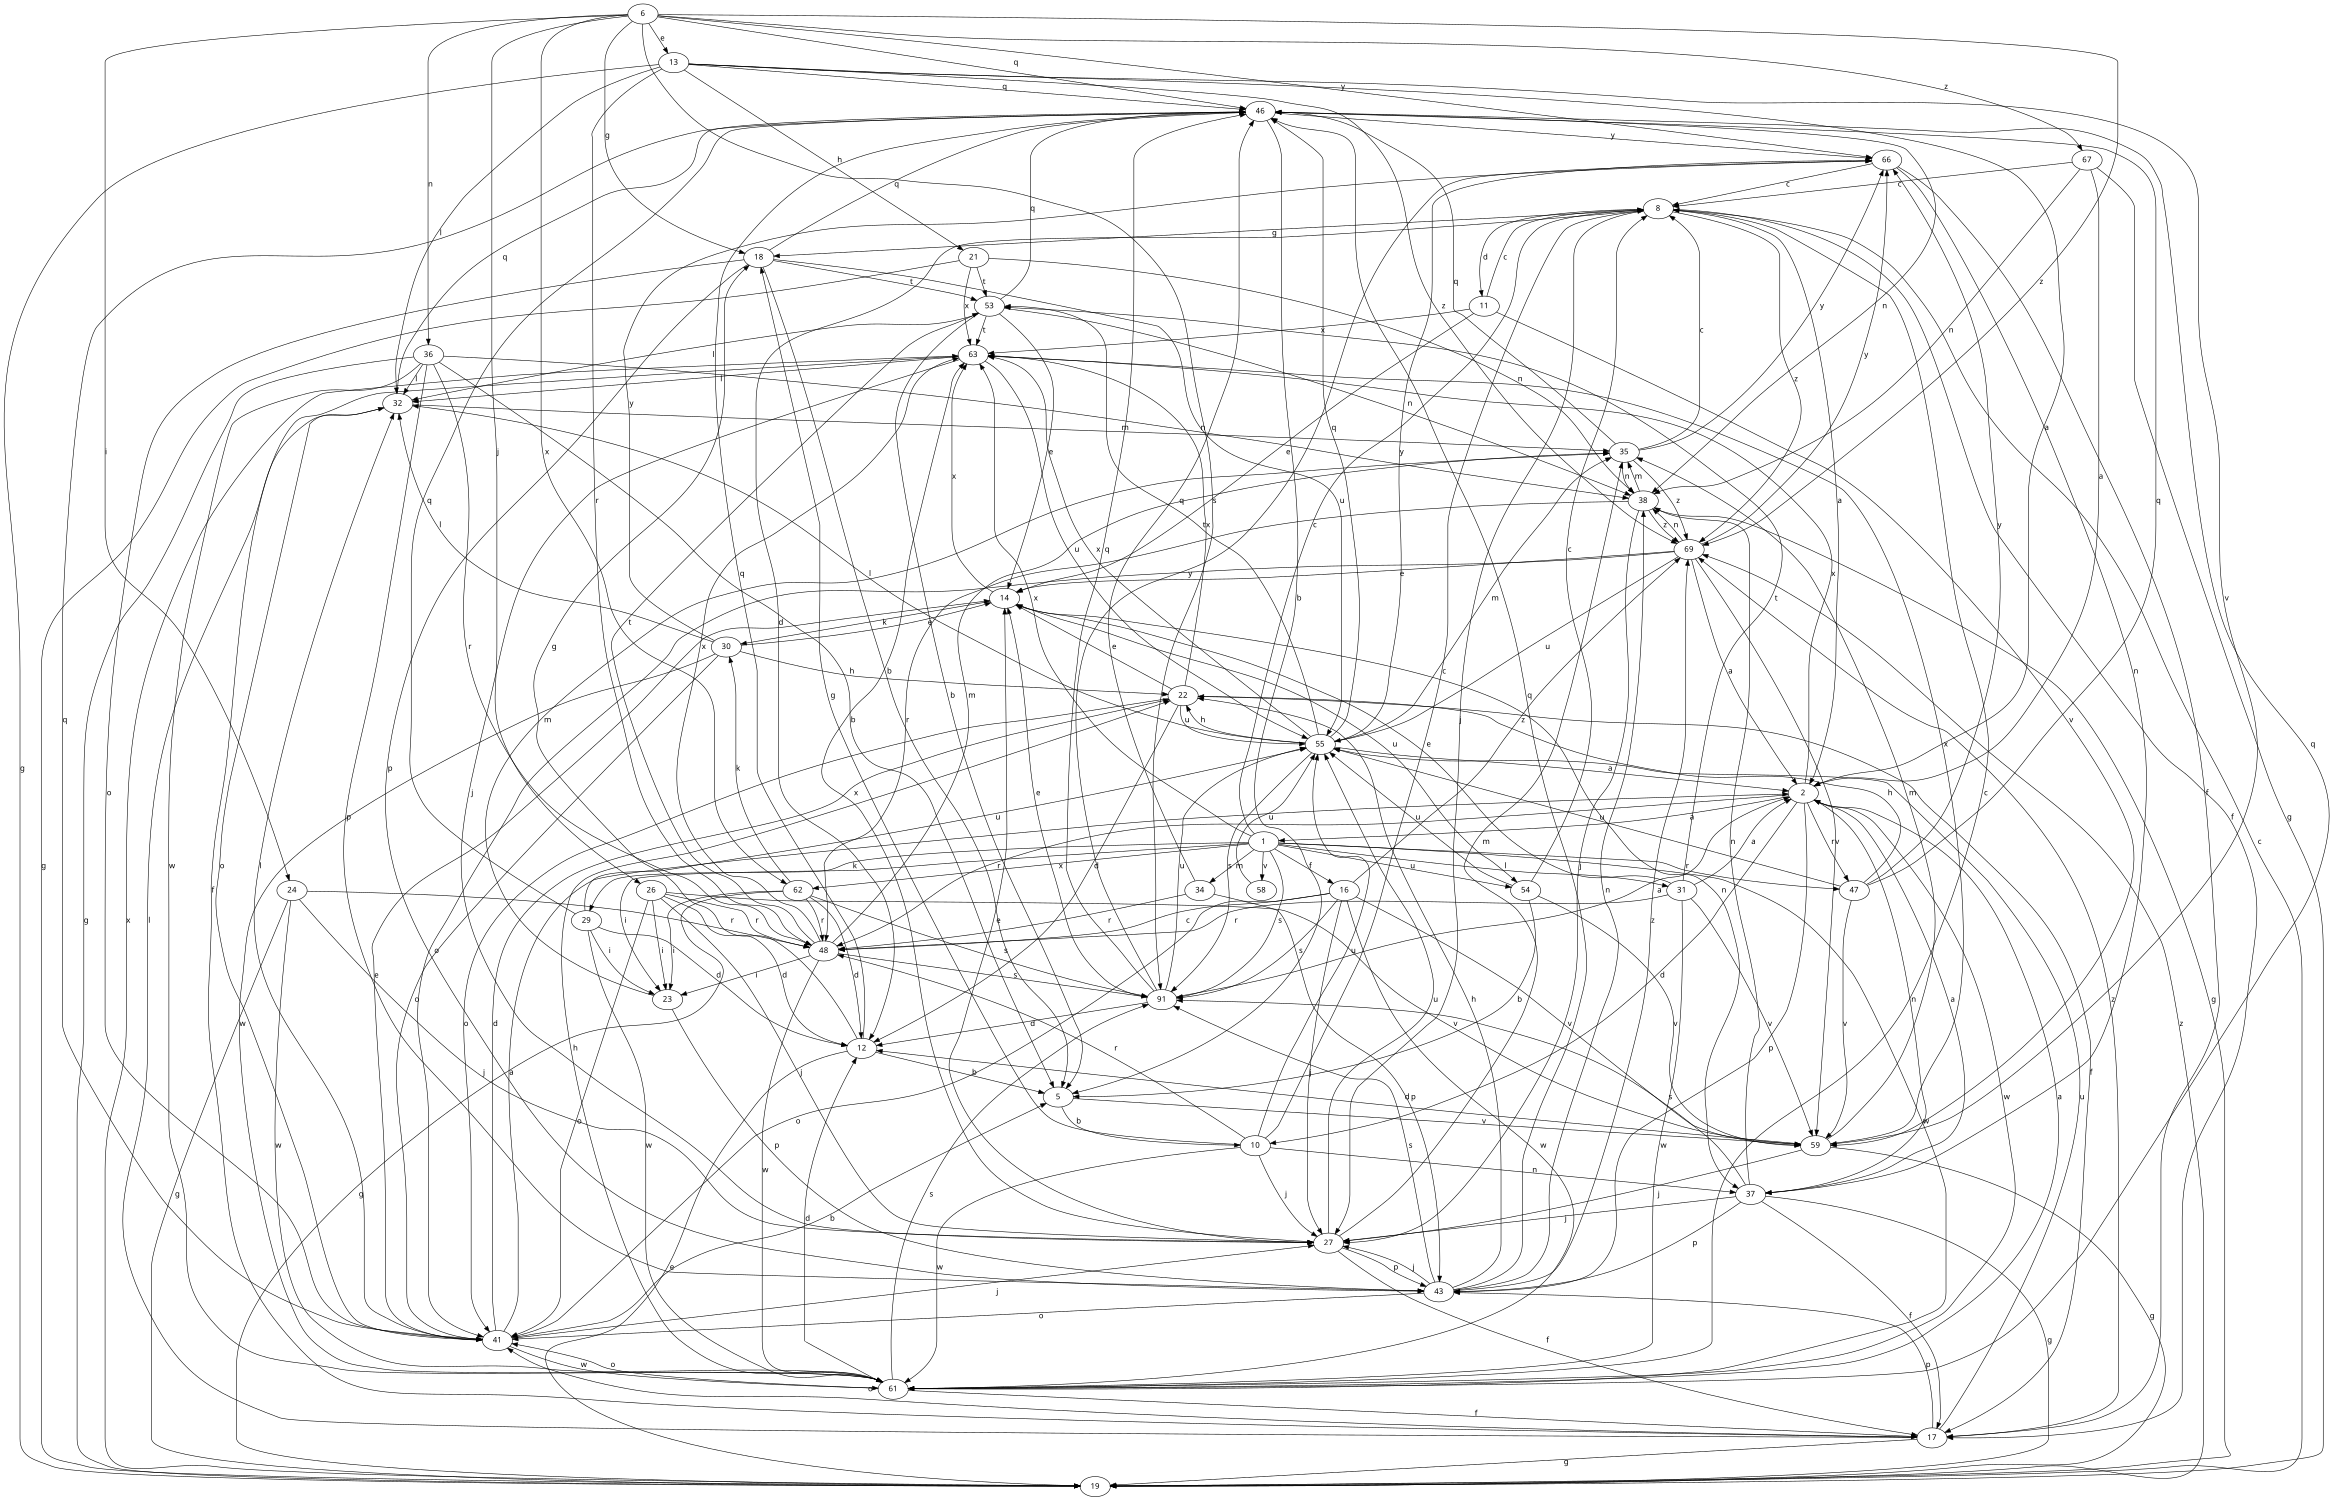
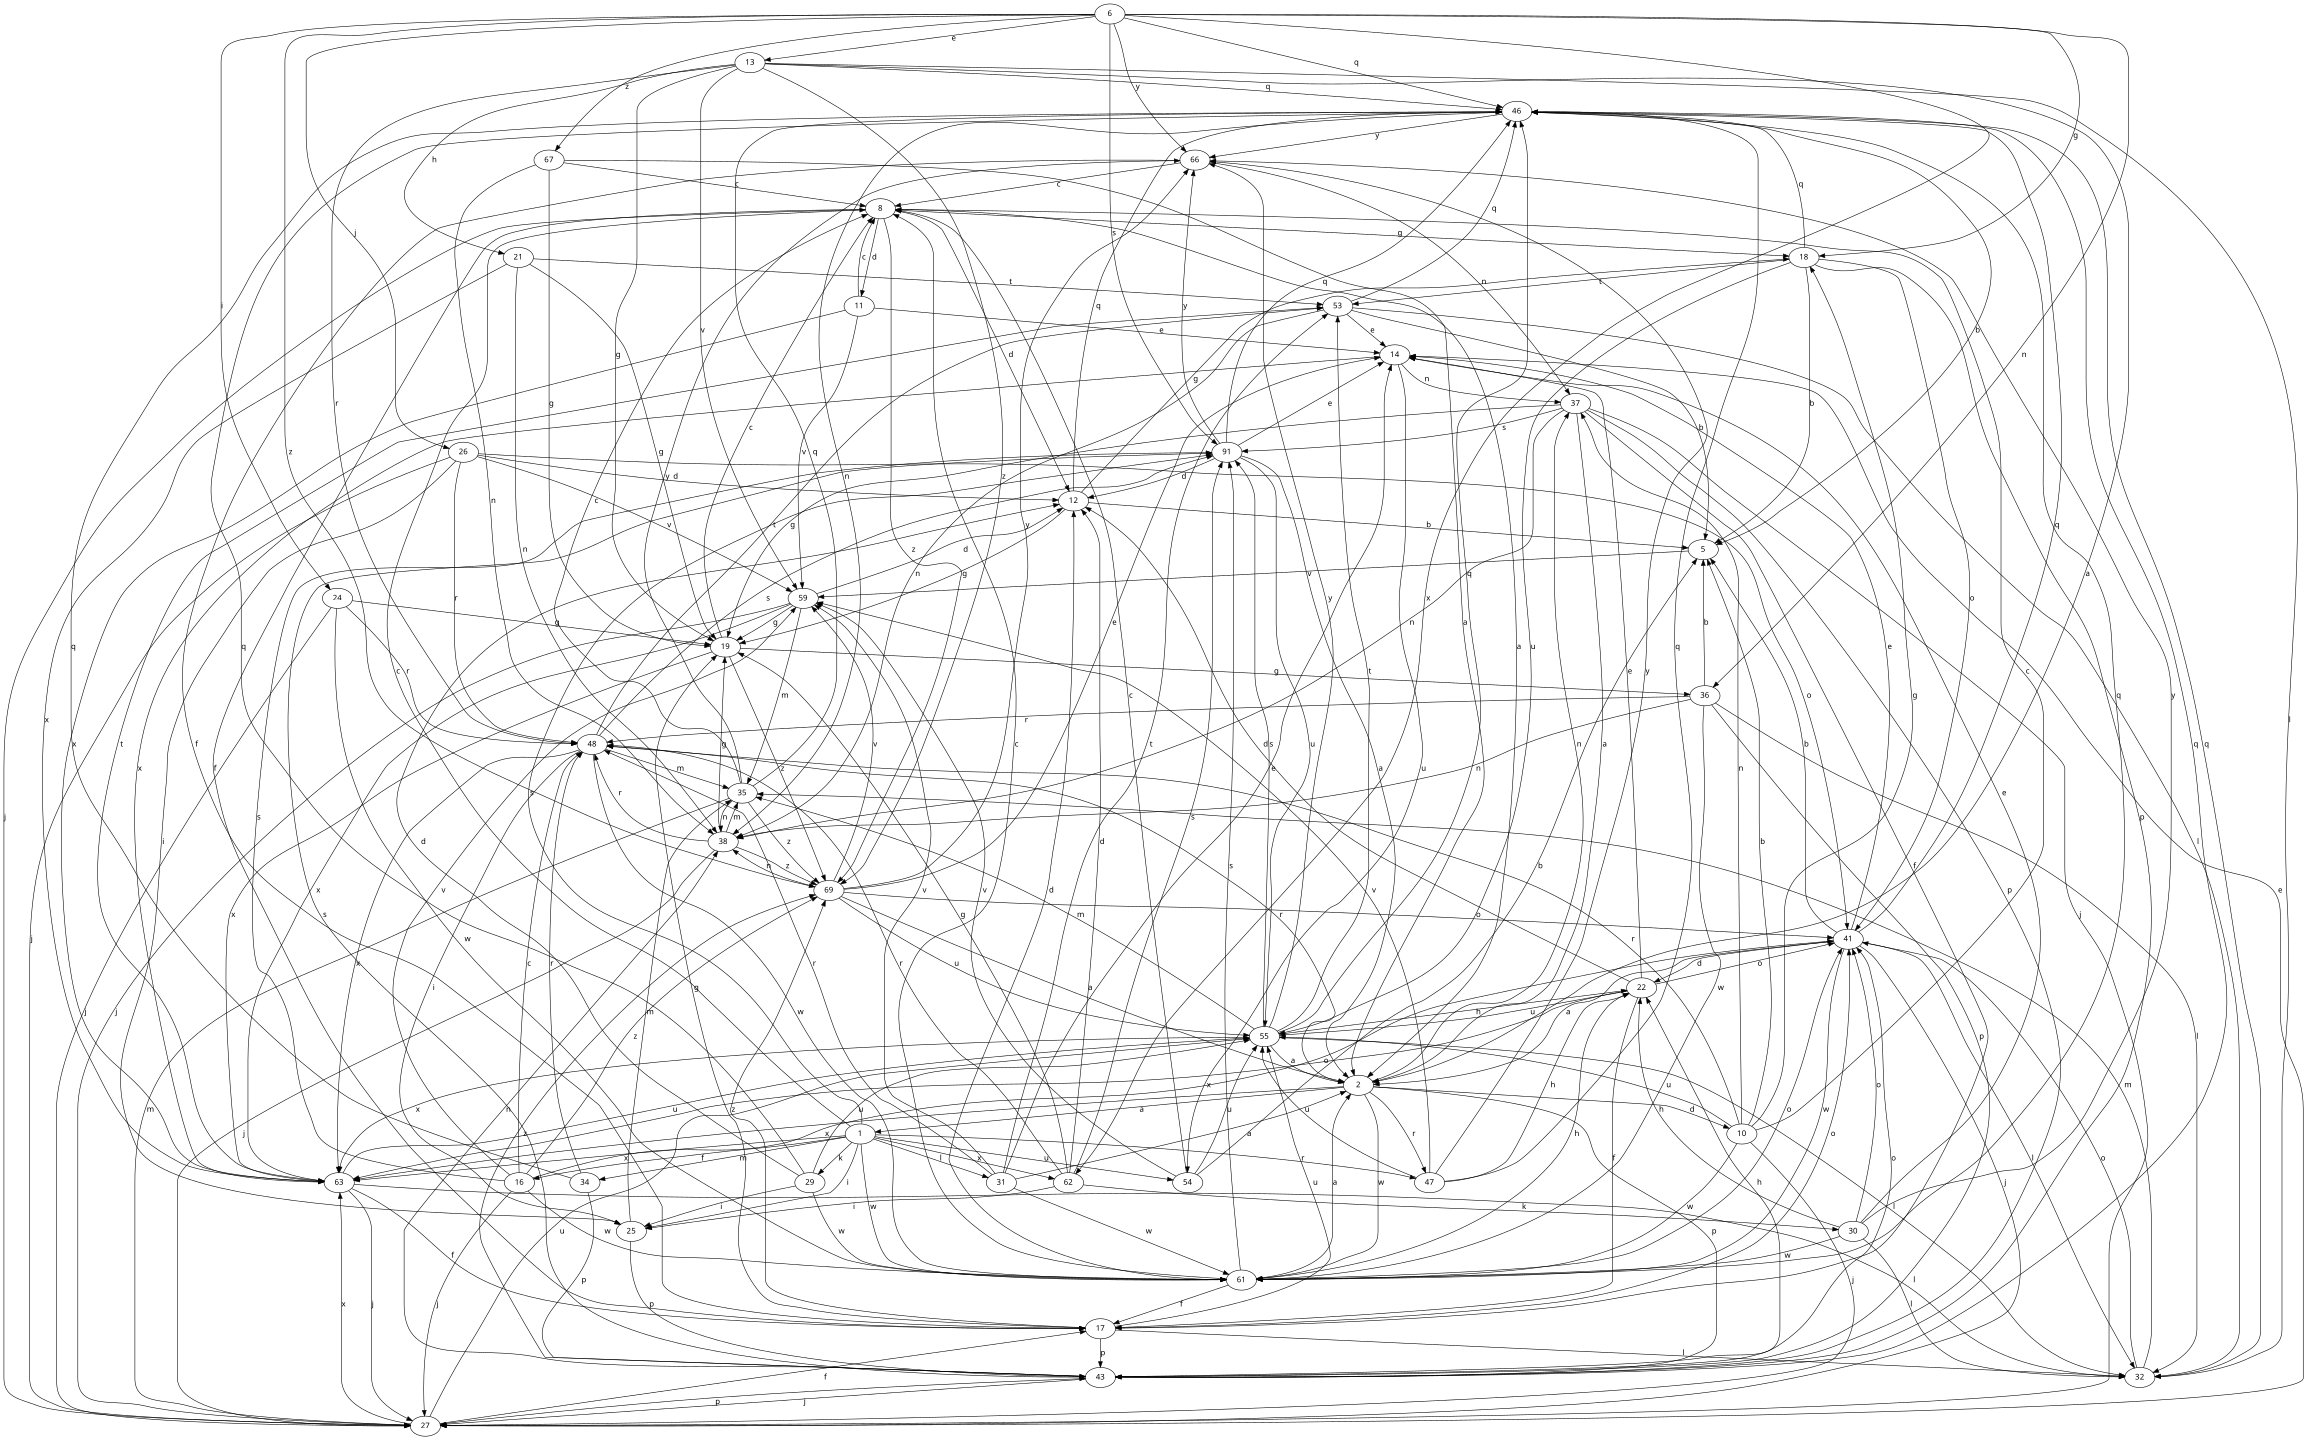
(982, 328) -> (374, 456)
(874, 621) -> none
(1261, 891) -> none
(1492, 892) -> (175, 1057)
(668, 1000) -> (631, 1231)
(1142, 1140) -> (1760, 842)
(672, 1267) -> (965, 574)
(77, 1316) -> (1189, 670)
